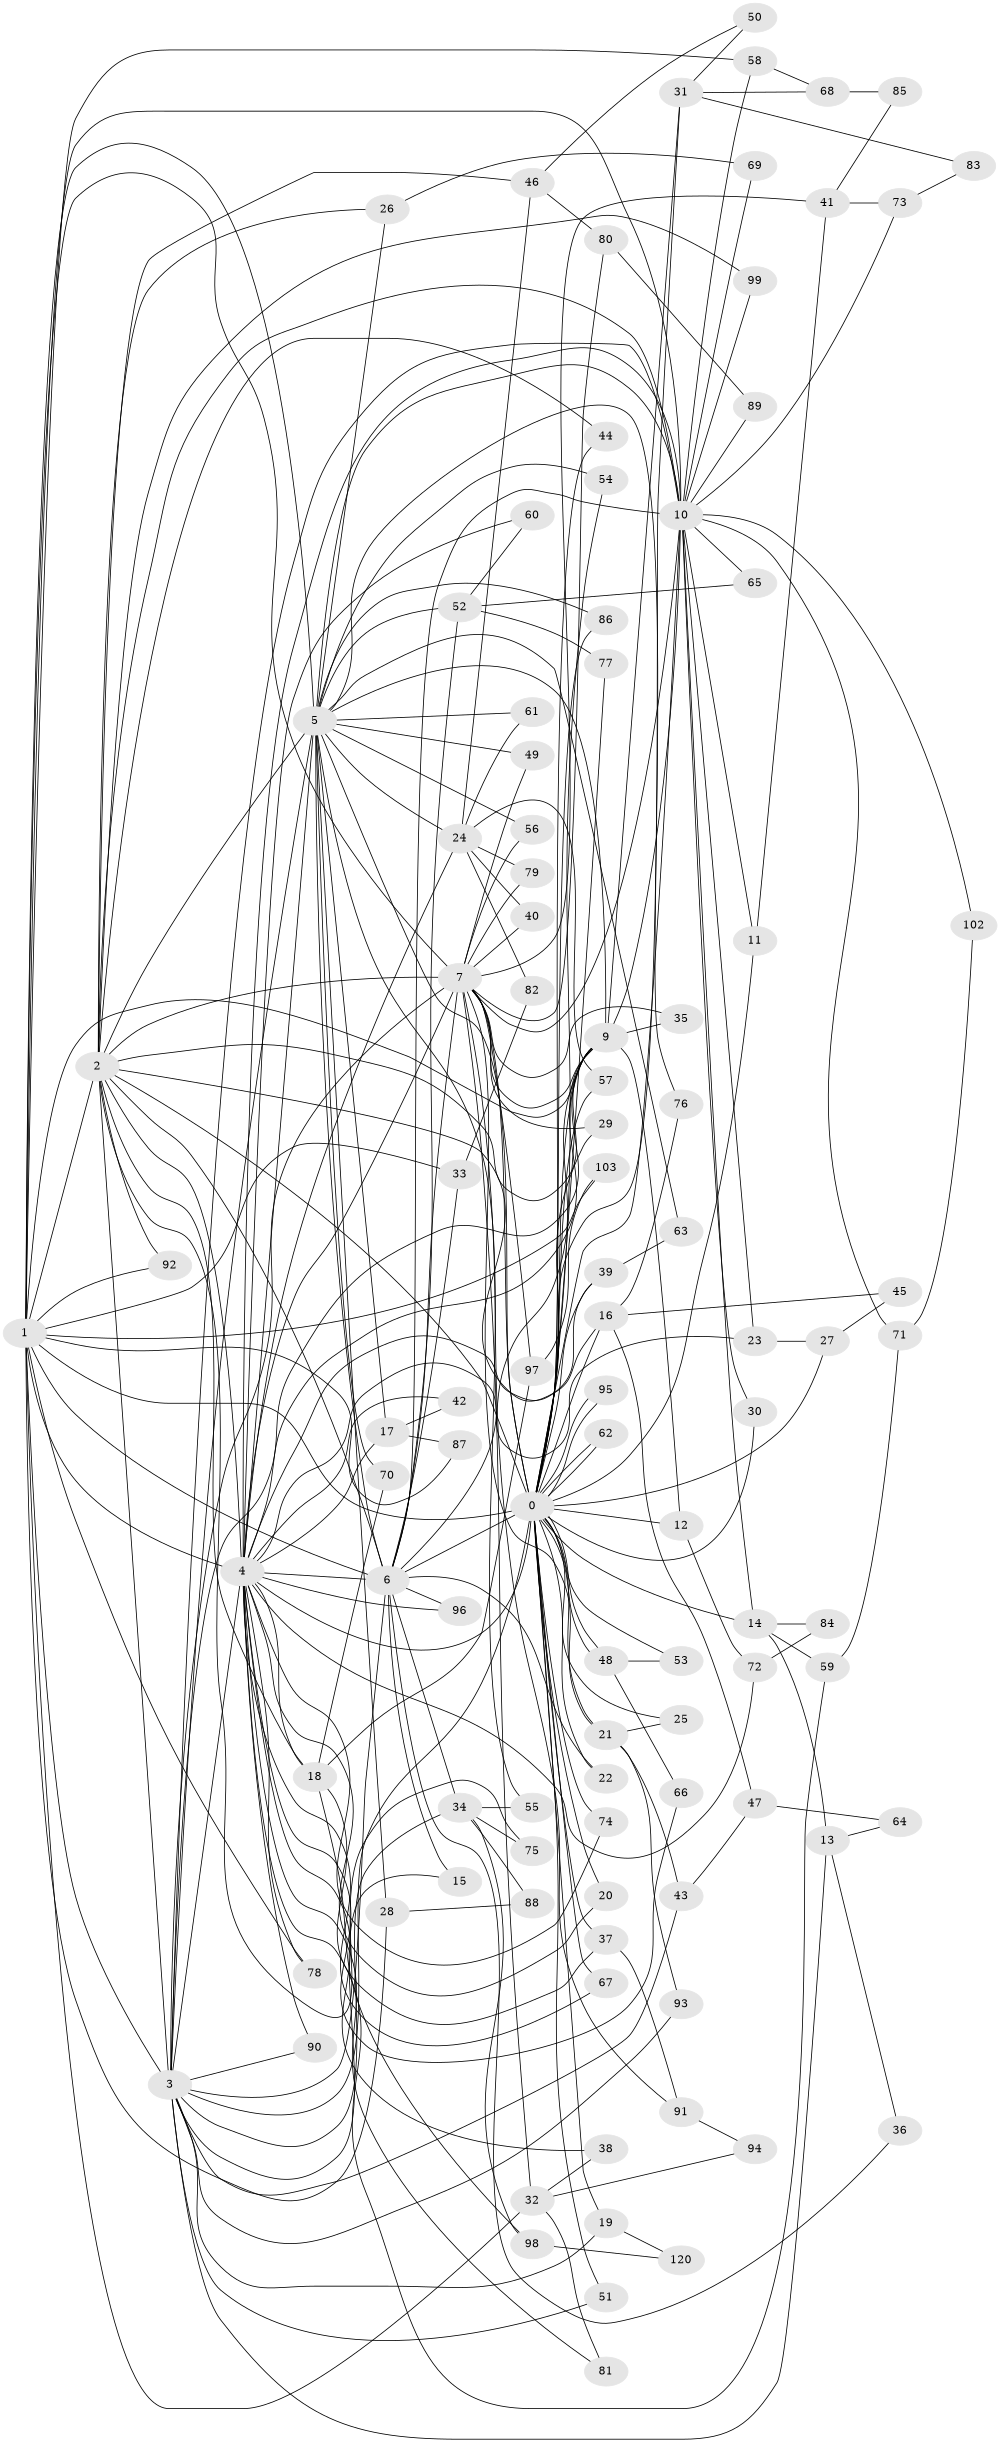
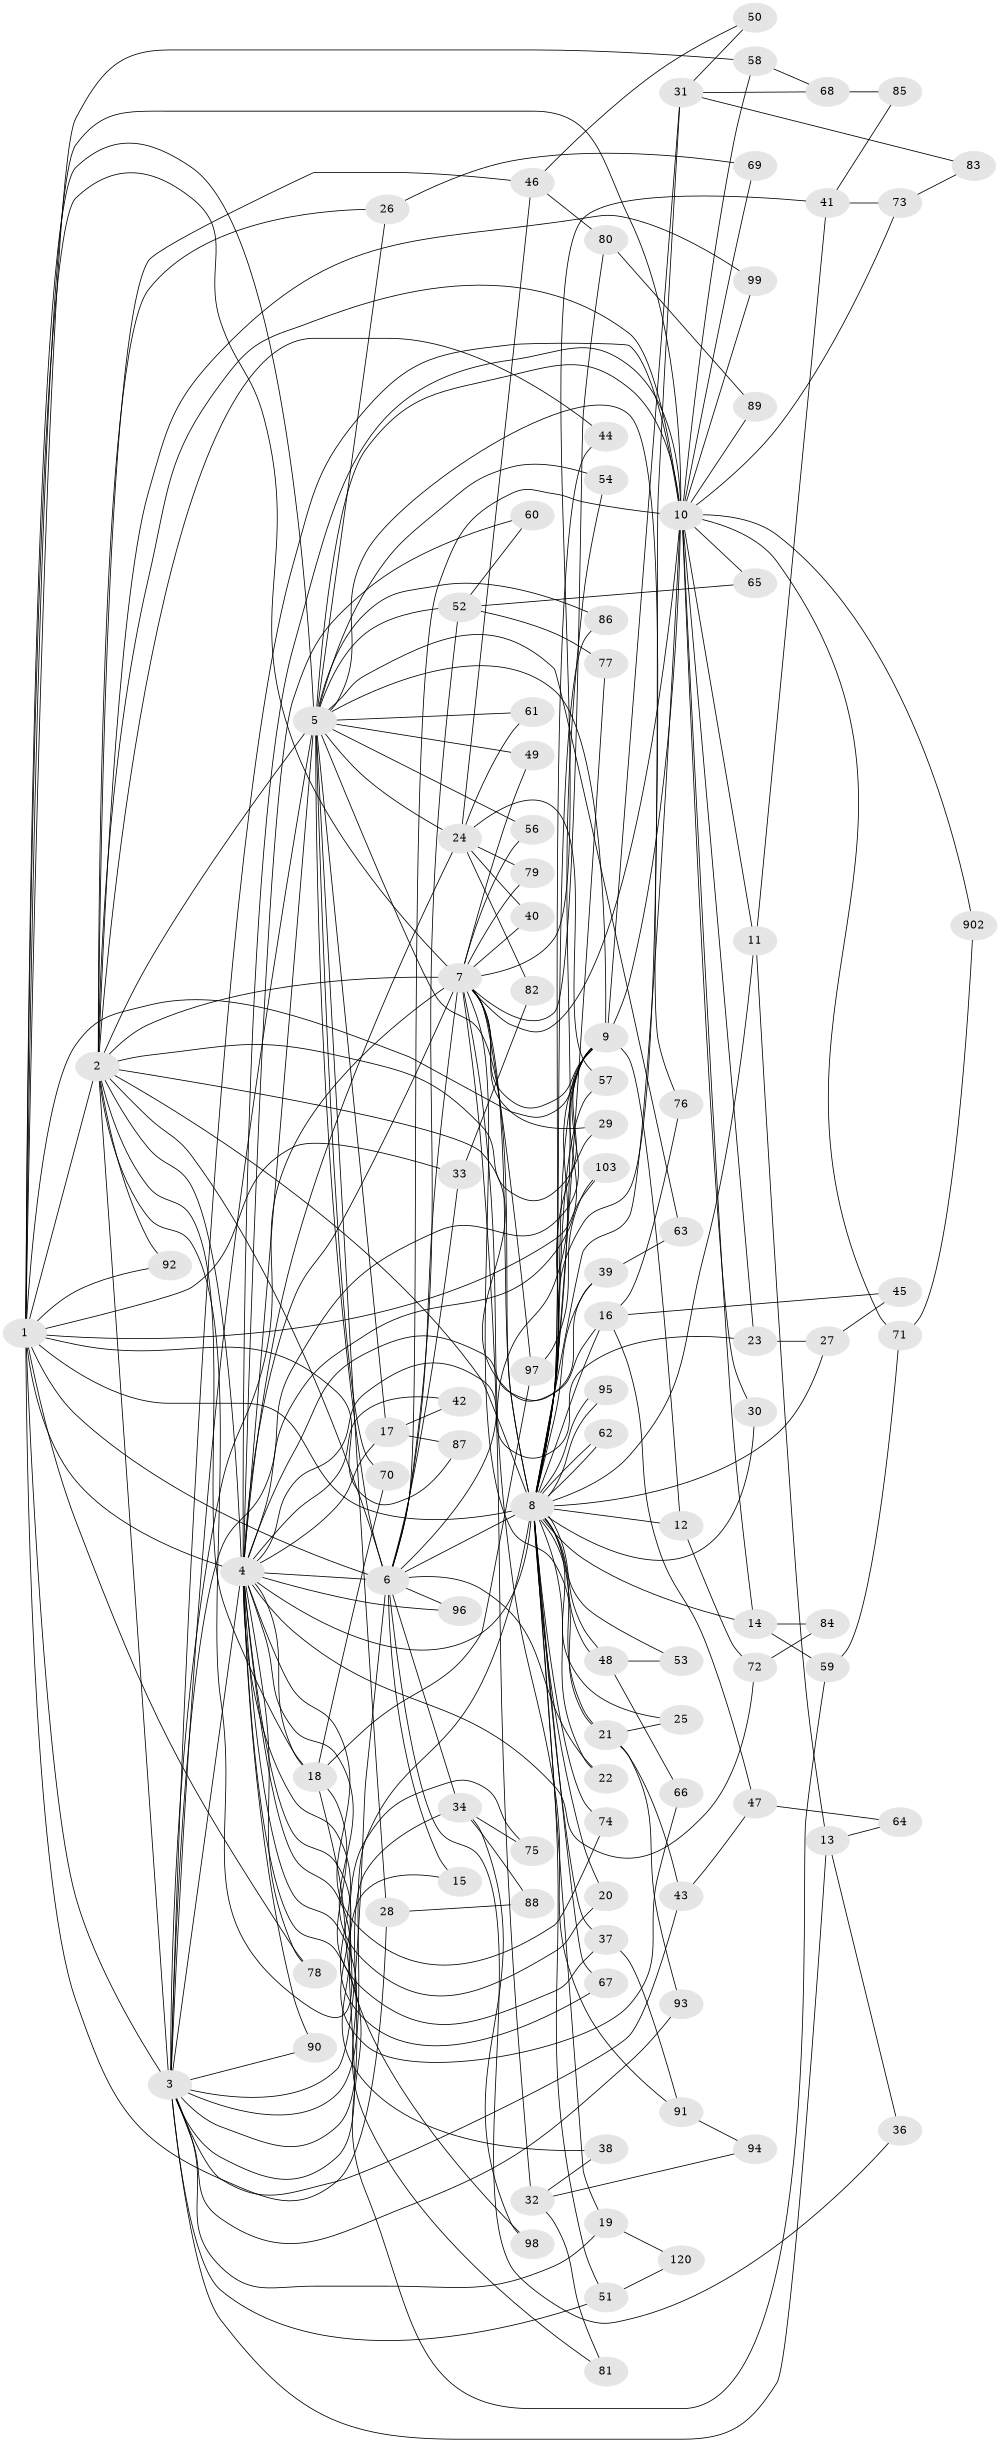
(974, 926) -> (974, 926)
(681, 1019) -> none
(532, 1506) -> (532, 1506)
(808, 1727) -> (783, 1392)
(532, 1808) -> none
(74, 2097) -> none
(606, 2252) -> (643, 2279)
